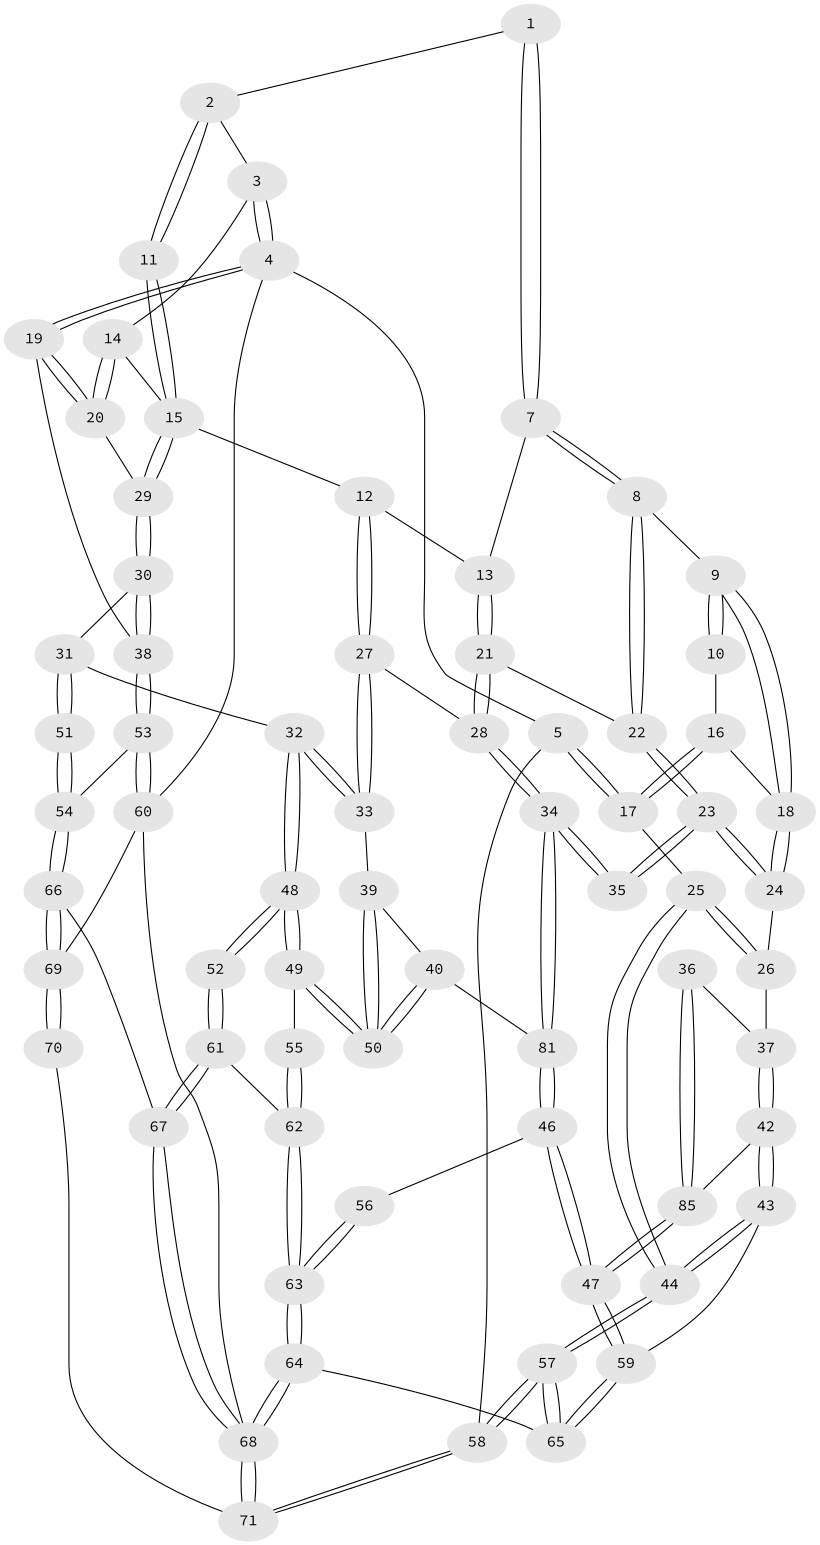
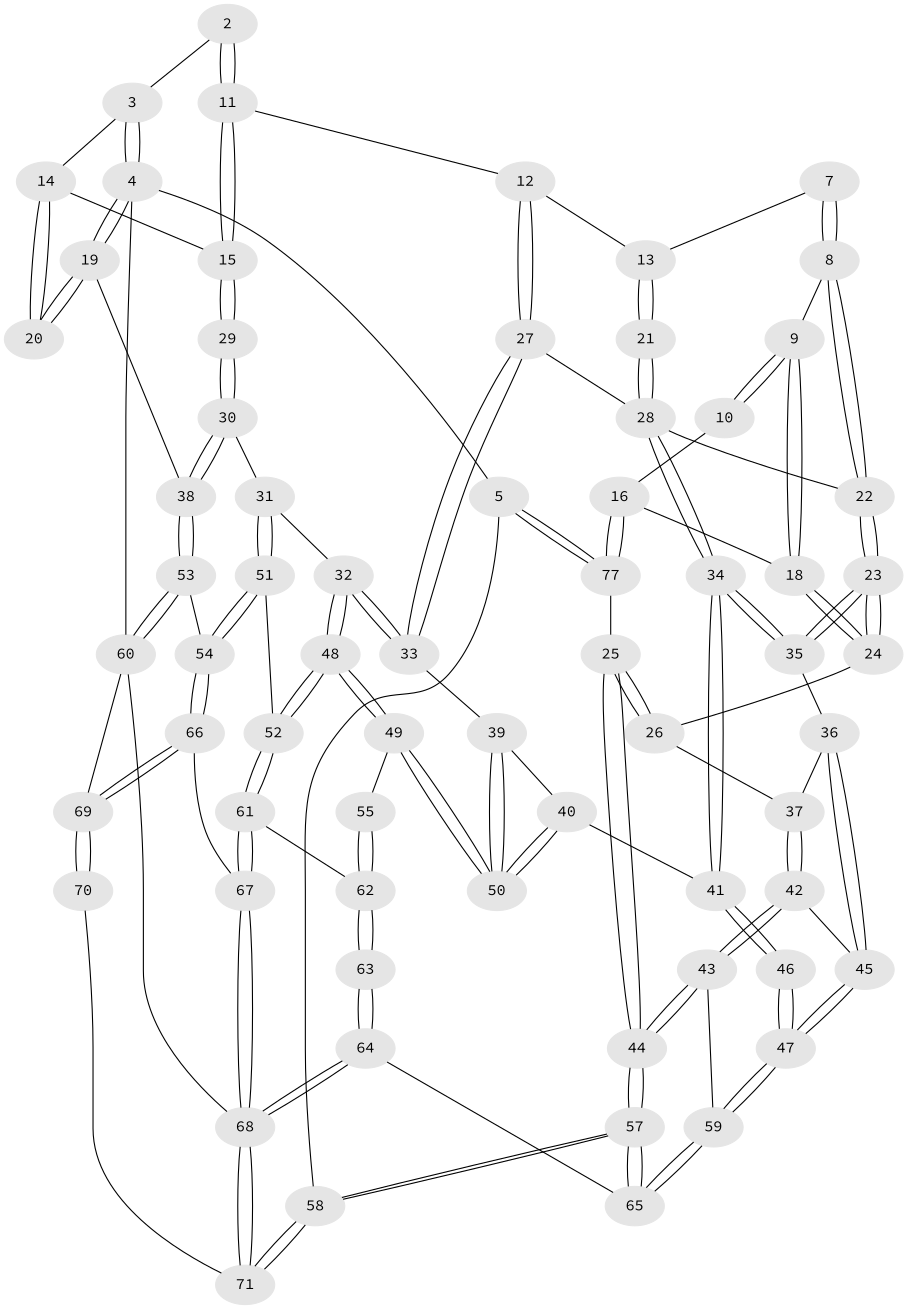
(531, 24) -> none
(119, 458) -> none
(269, 458) -> (377, 142)
none -> (269, 654)
(561, 694) -> (752, 462)
none -> (812, 694)
(628, 812) -> (611, 576)
(547, 1048) -> (716, 891)
(364, 1206) -> none
(687, 1206) -> (865, 970)
